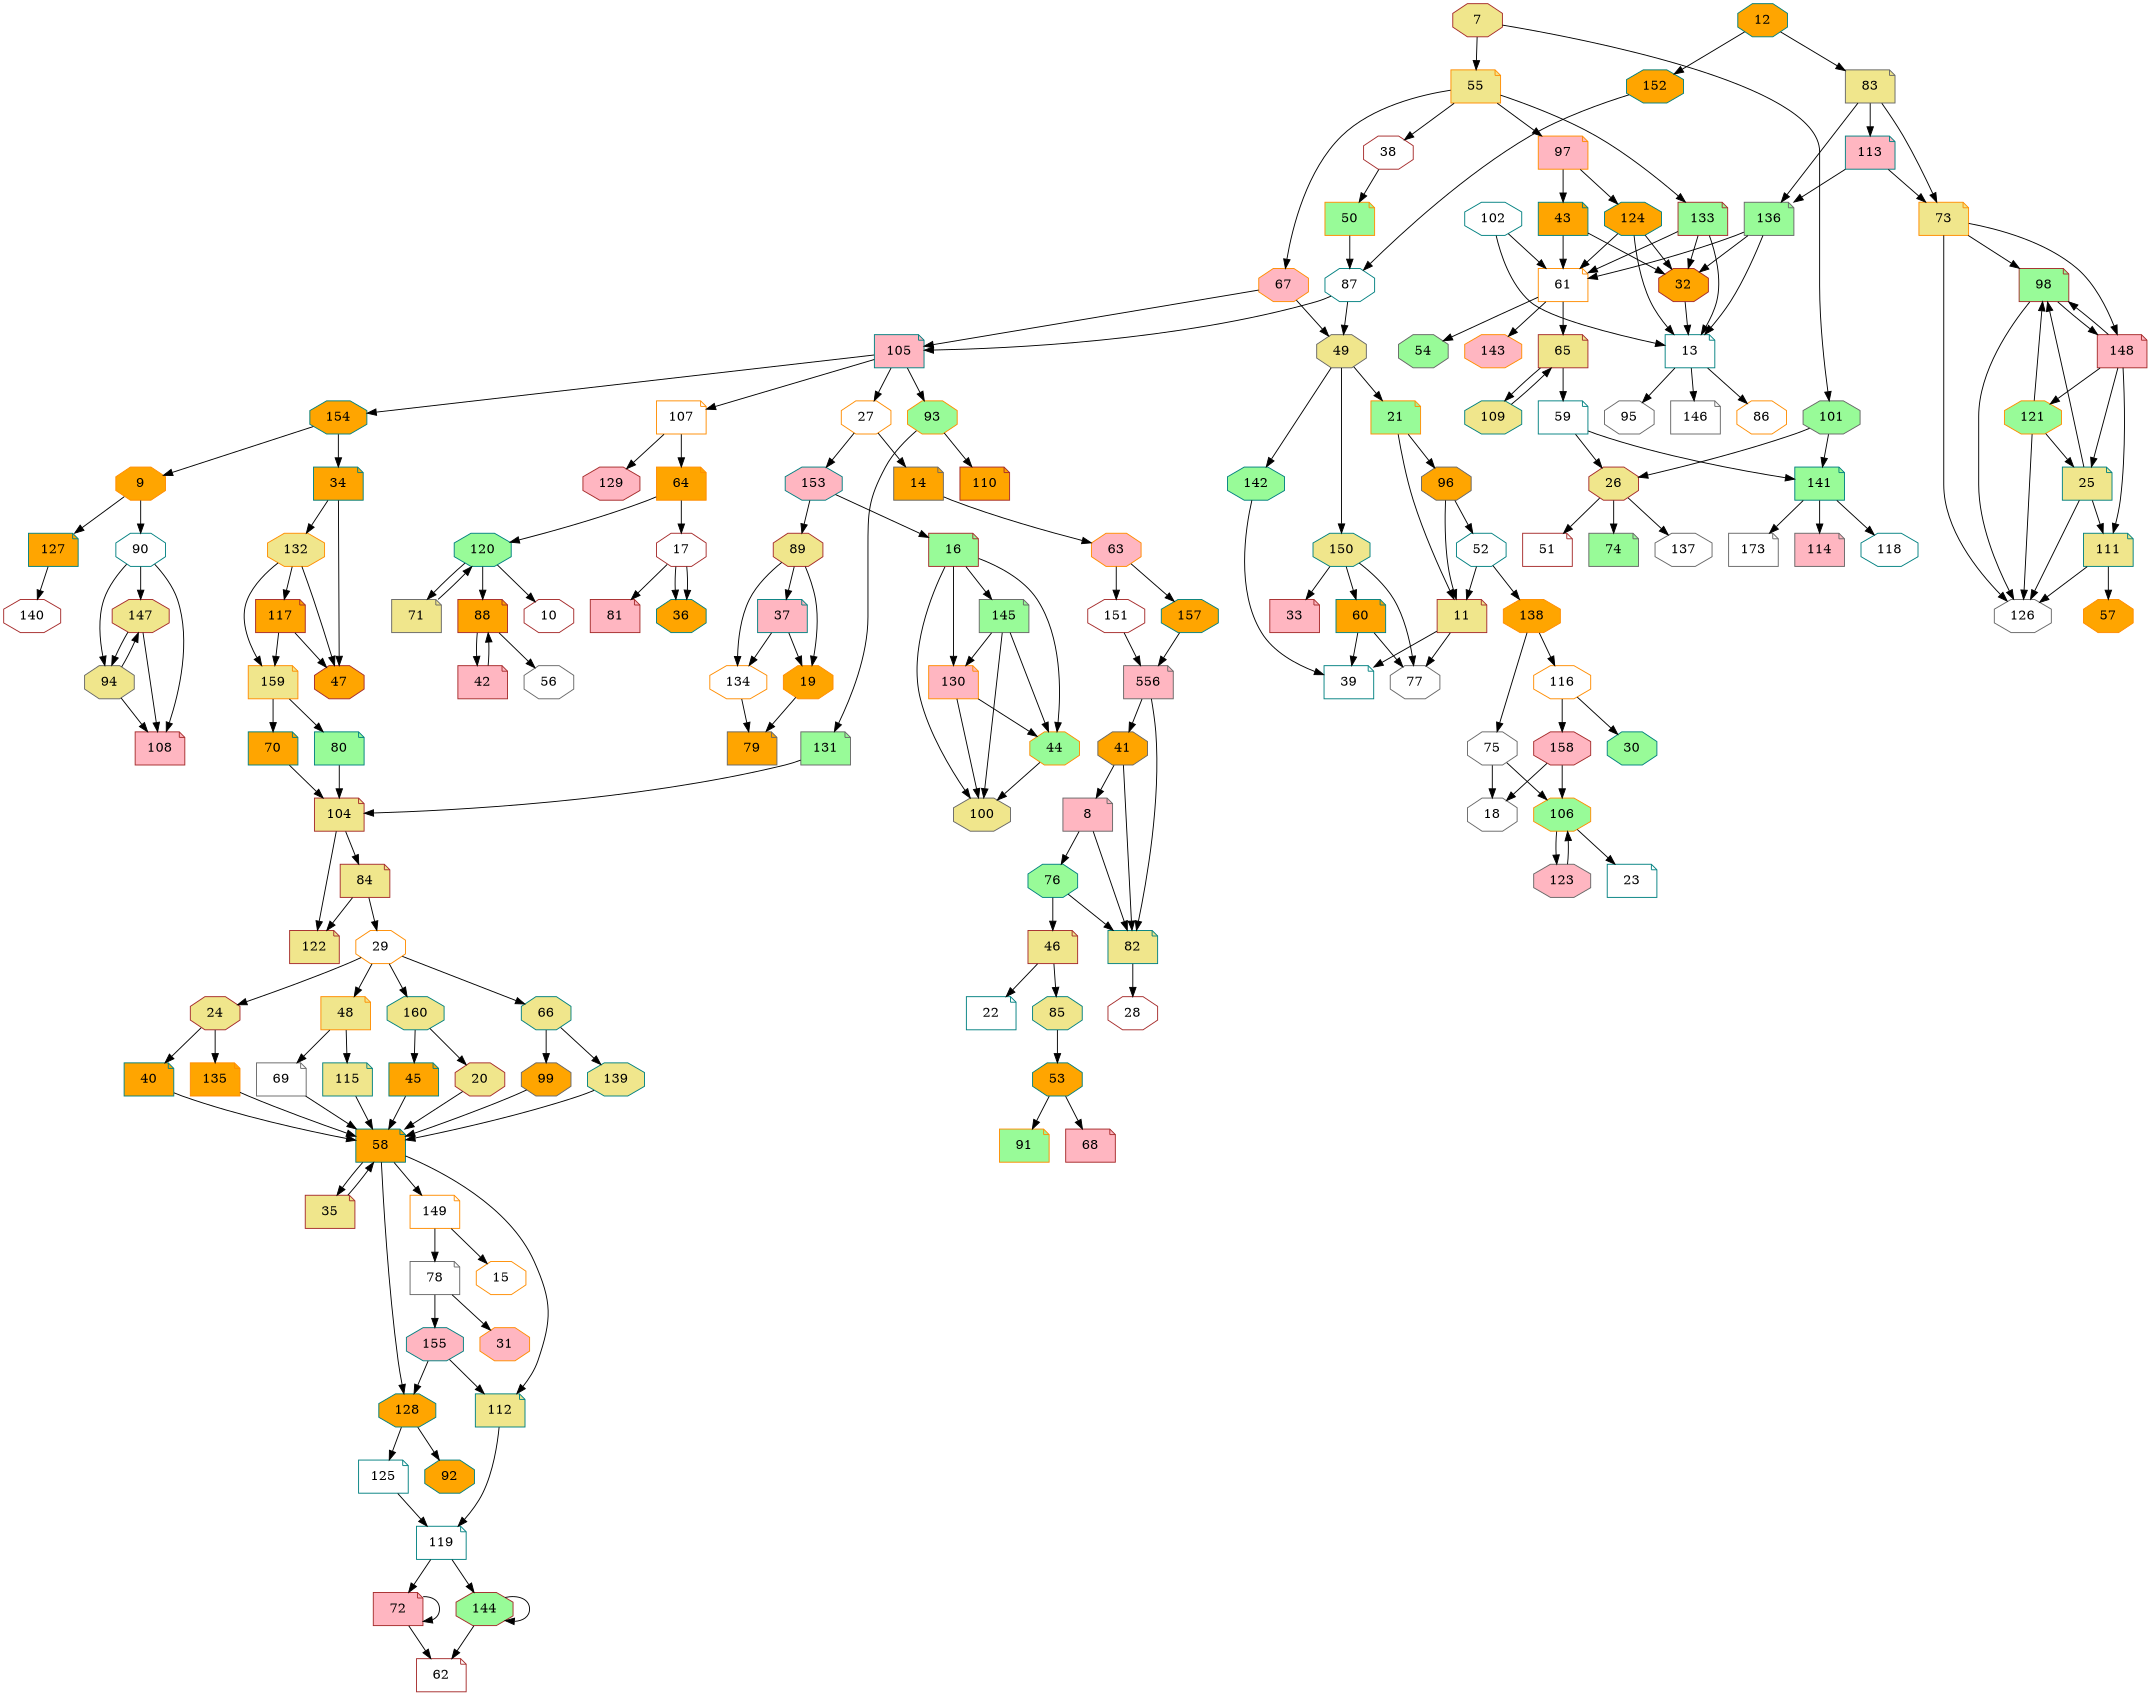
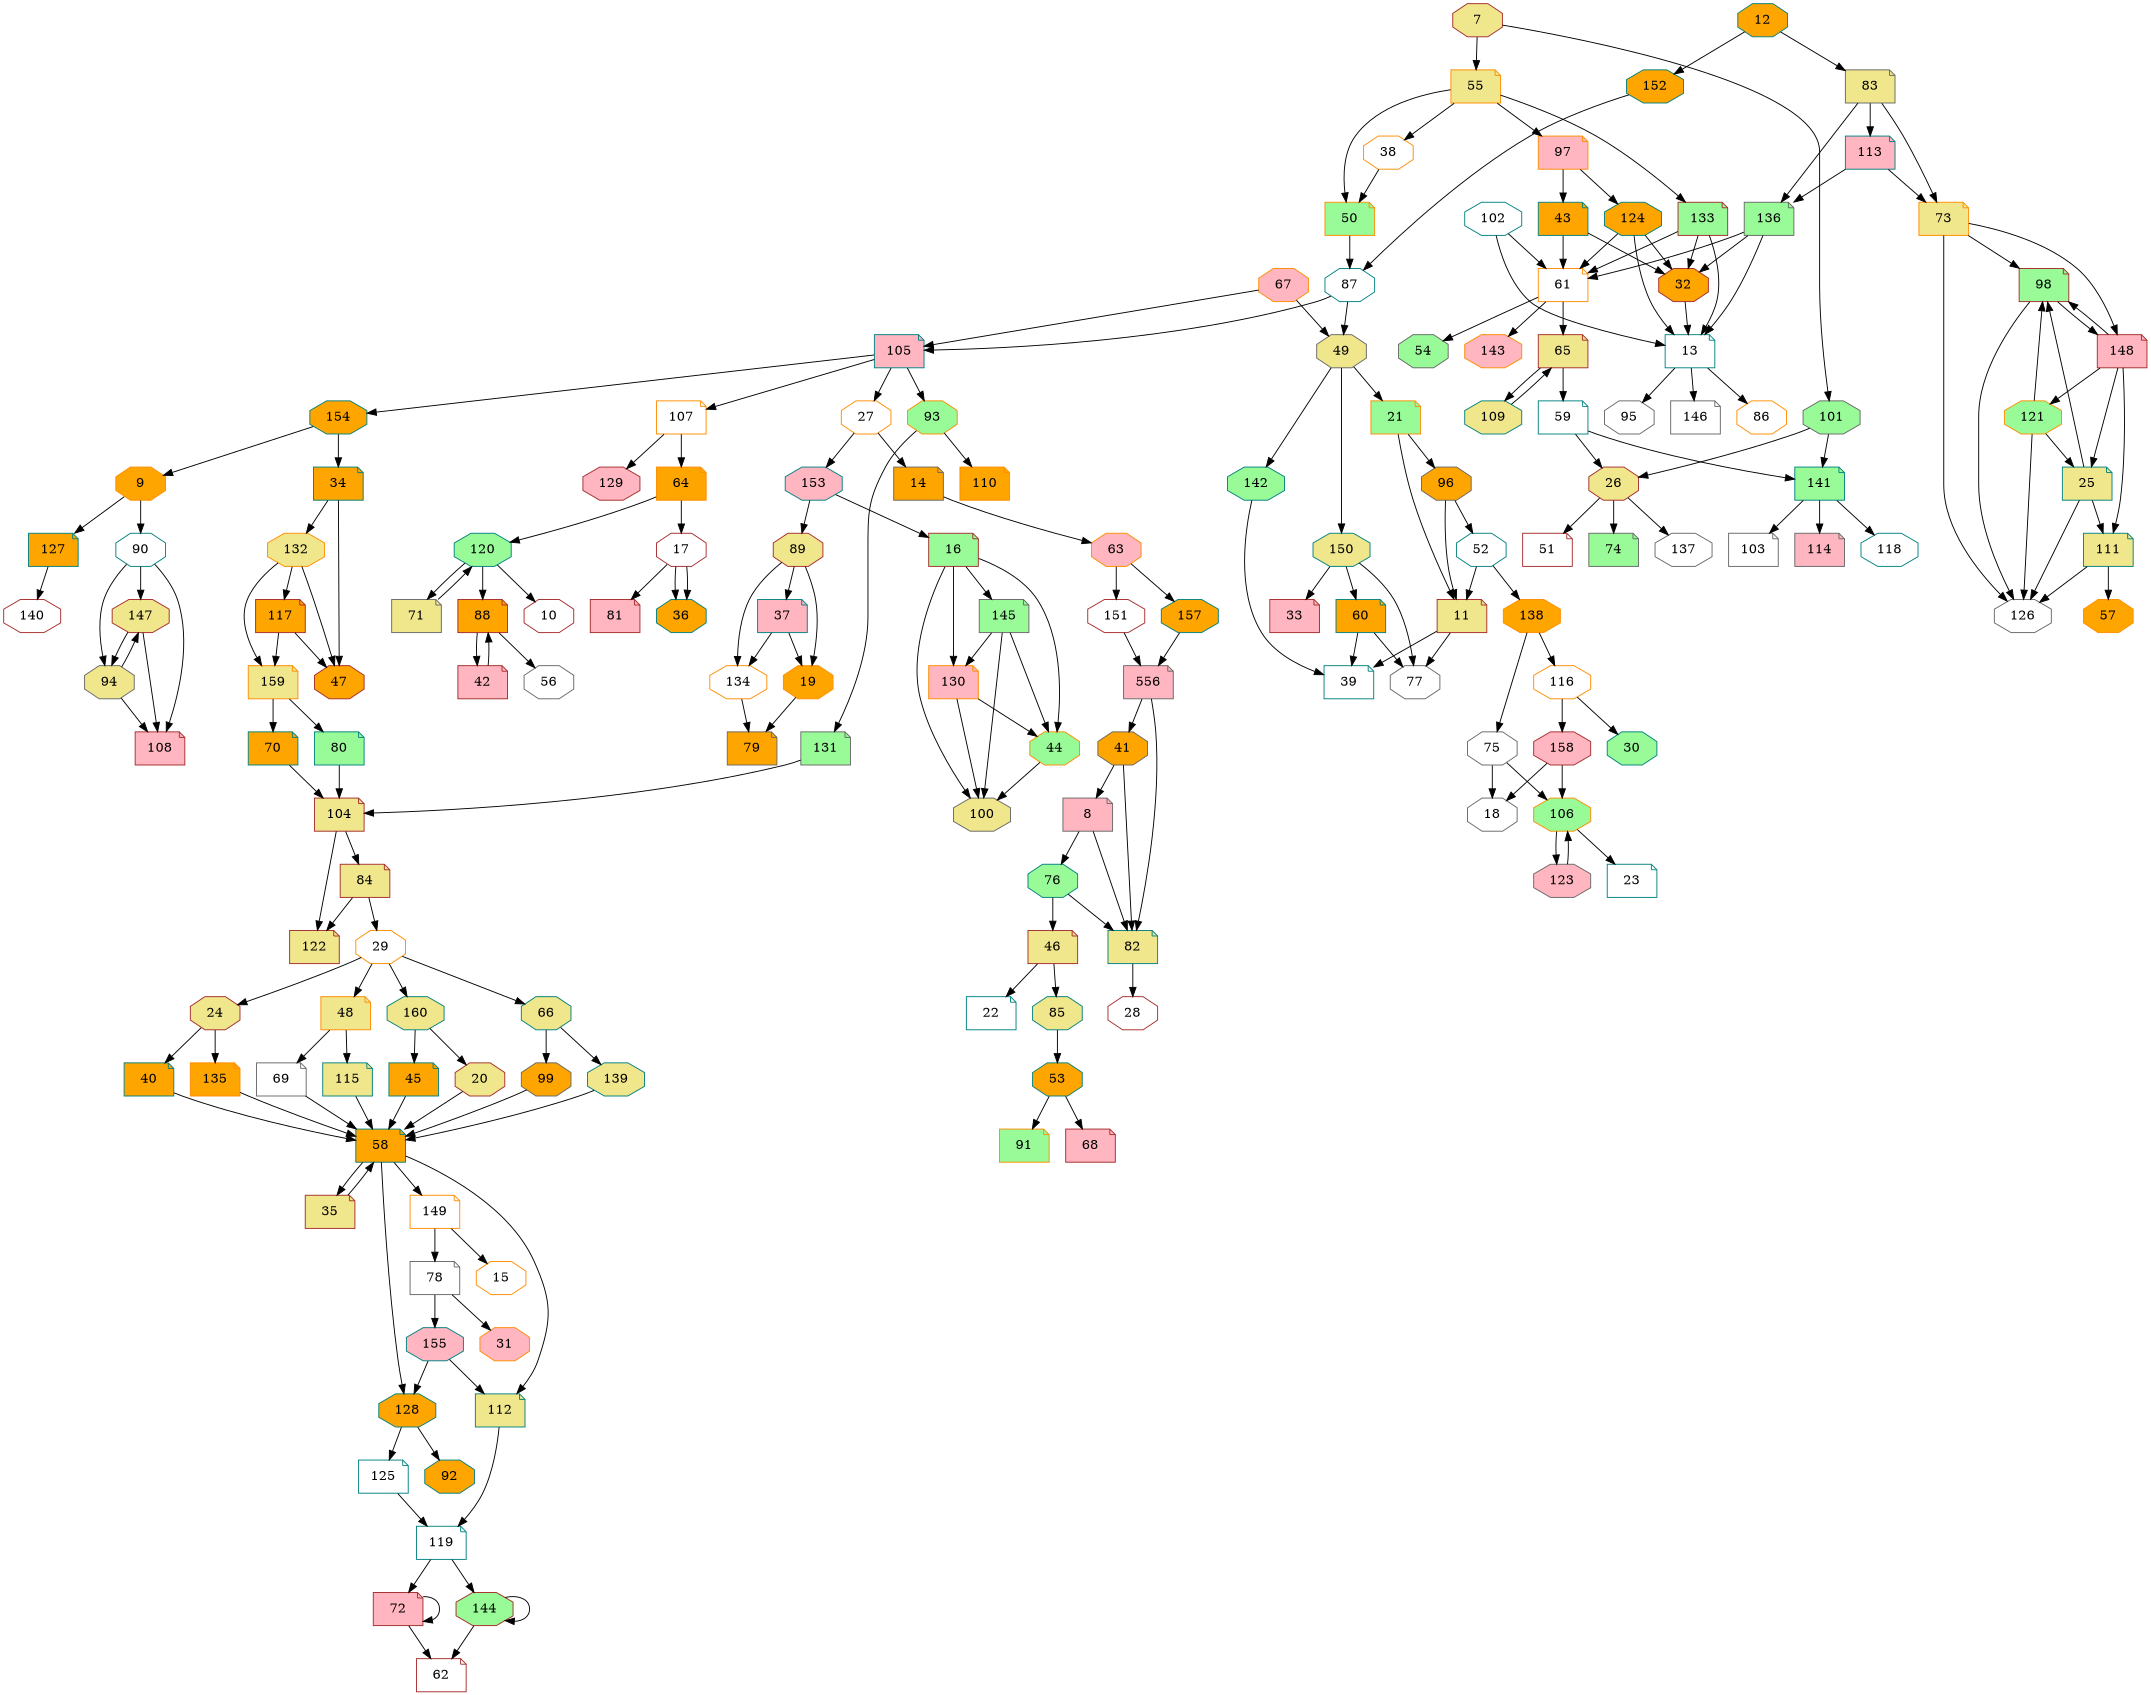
(1336, 142) -> (1373, 119)
(1388, 153) -> (1388, 153)
(985, 484) -> (985, 484)
(1753, 550) -> (1753, 550)
